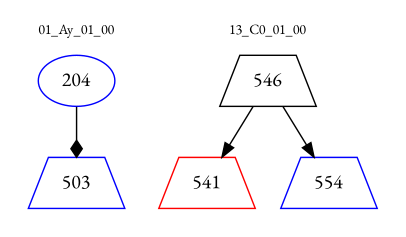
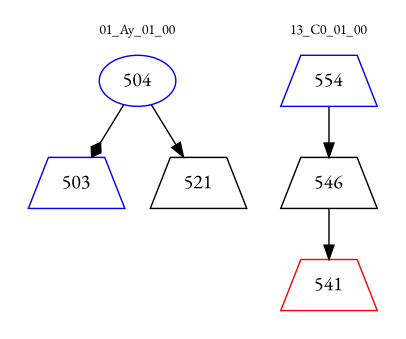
(77, 81) -> (138, 81)
(295, 126) -> (329, 125)
none -> (199, 183)
